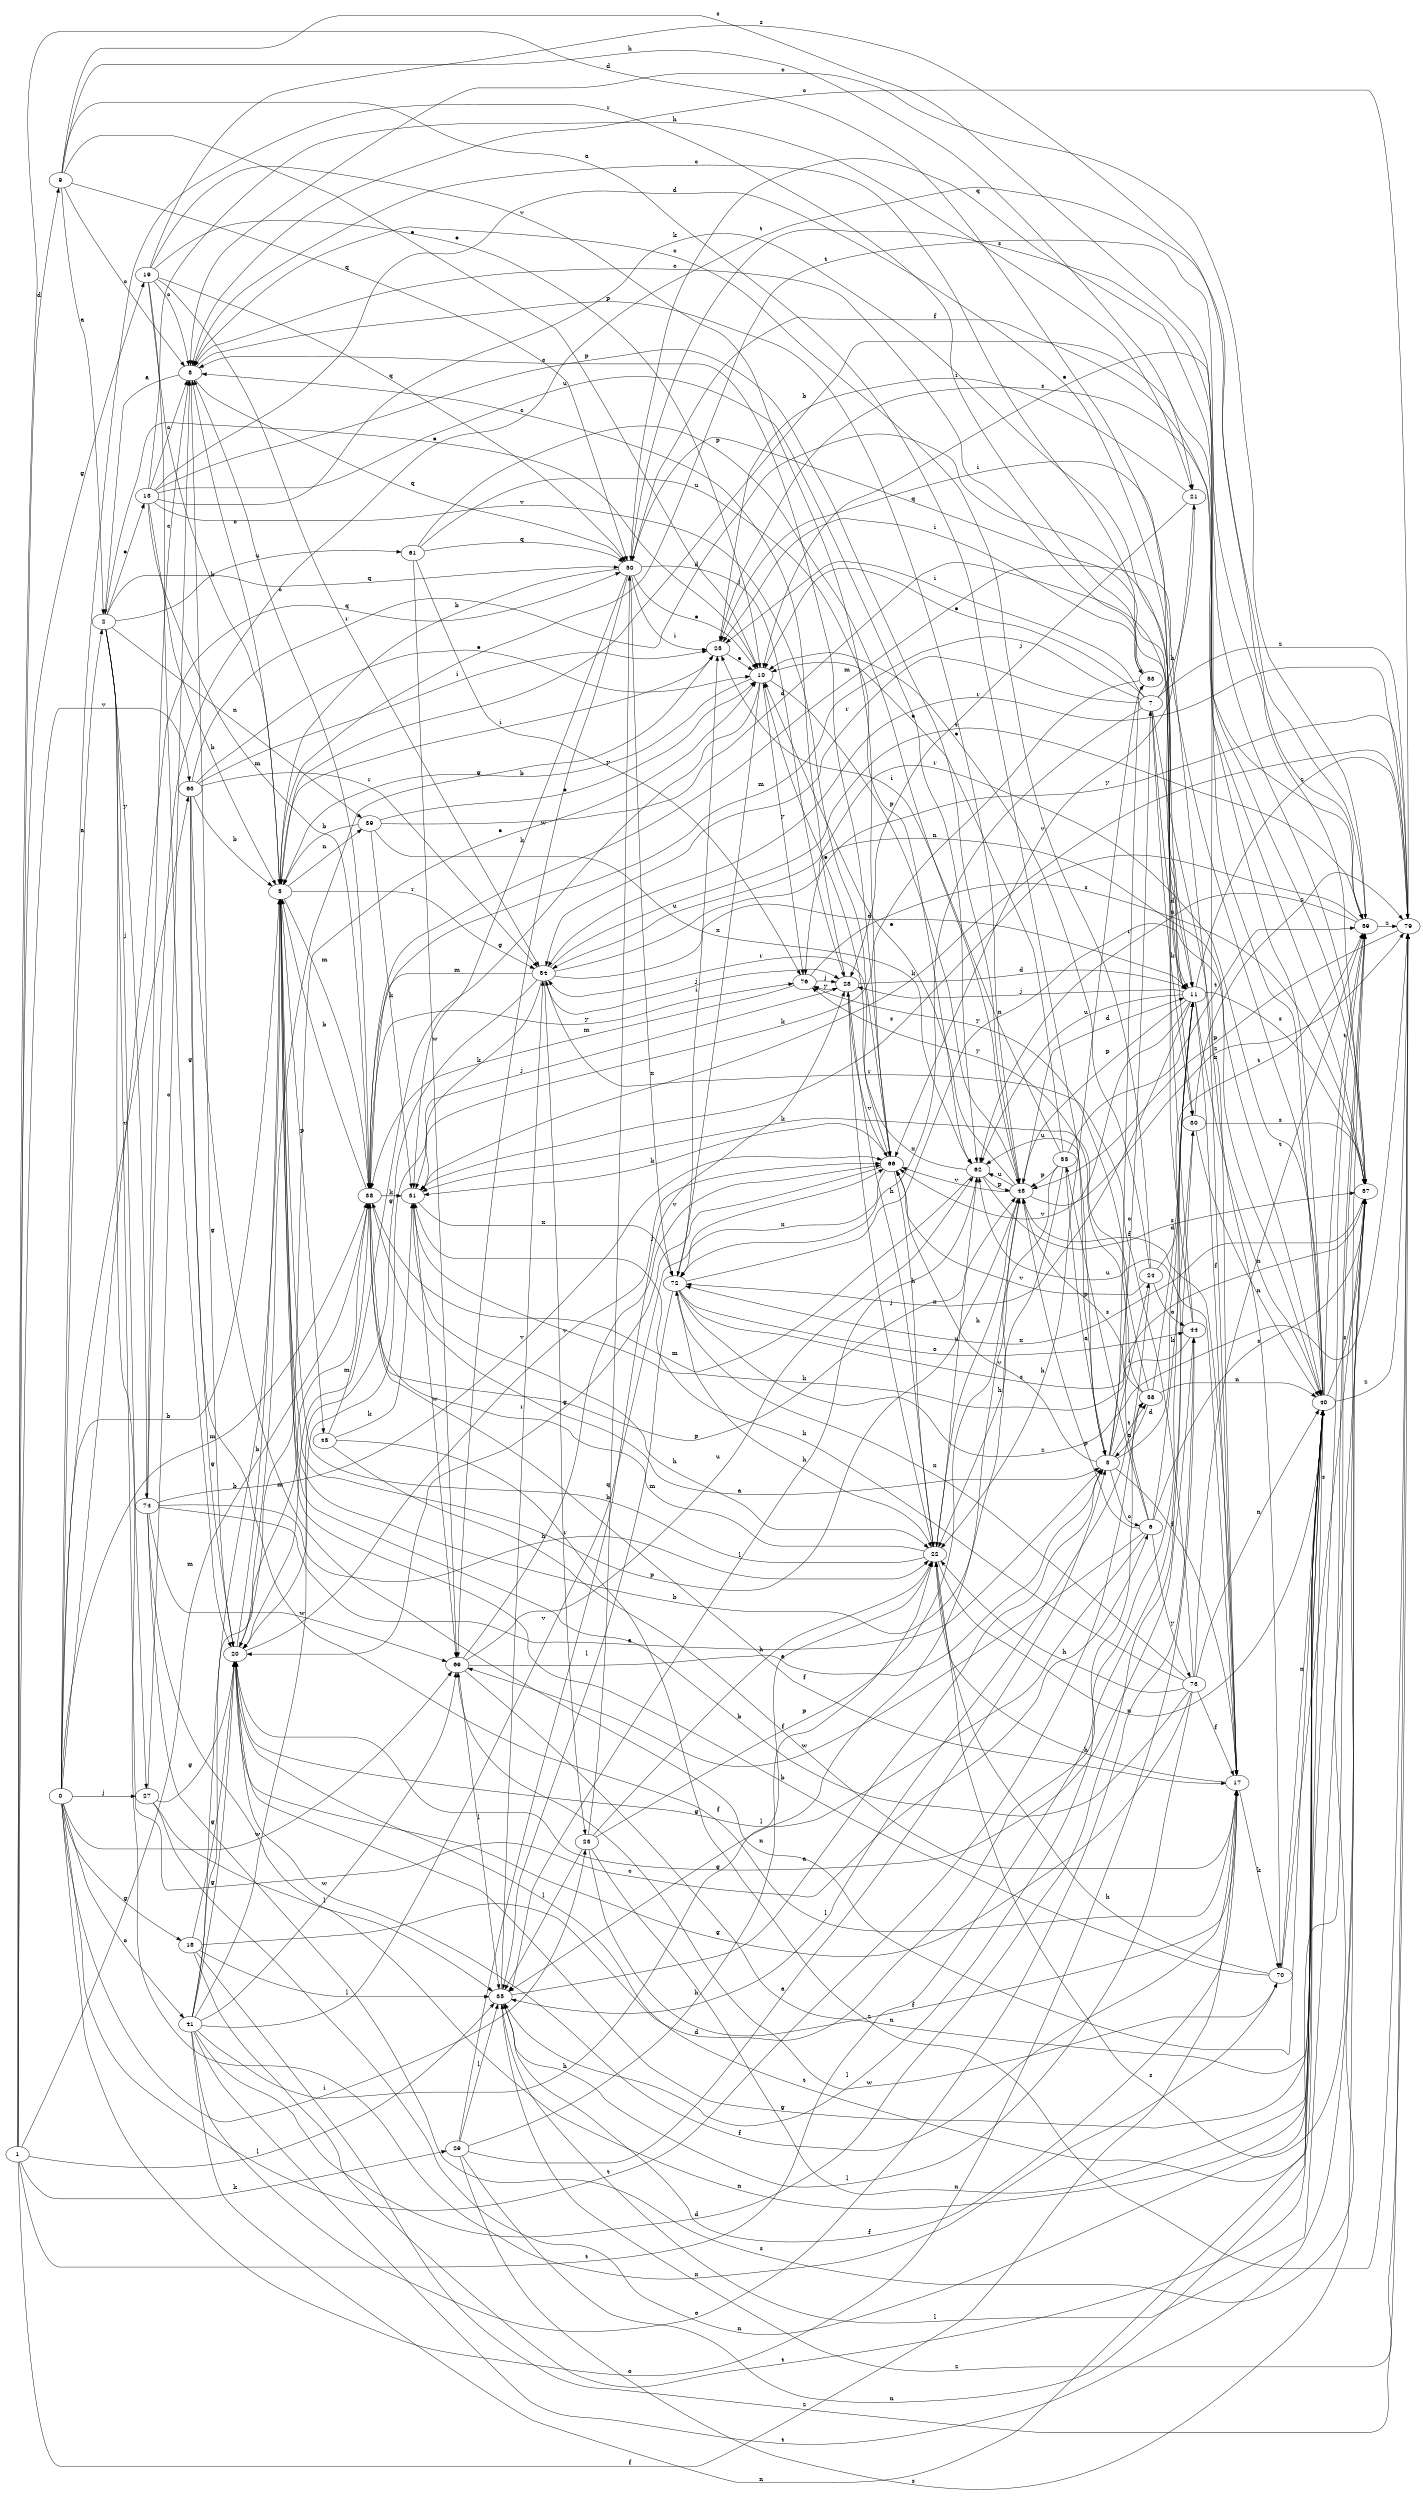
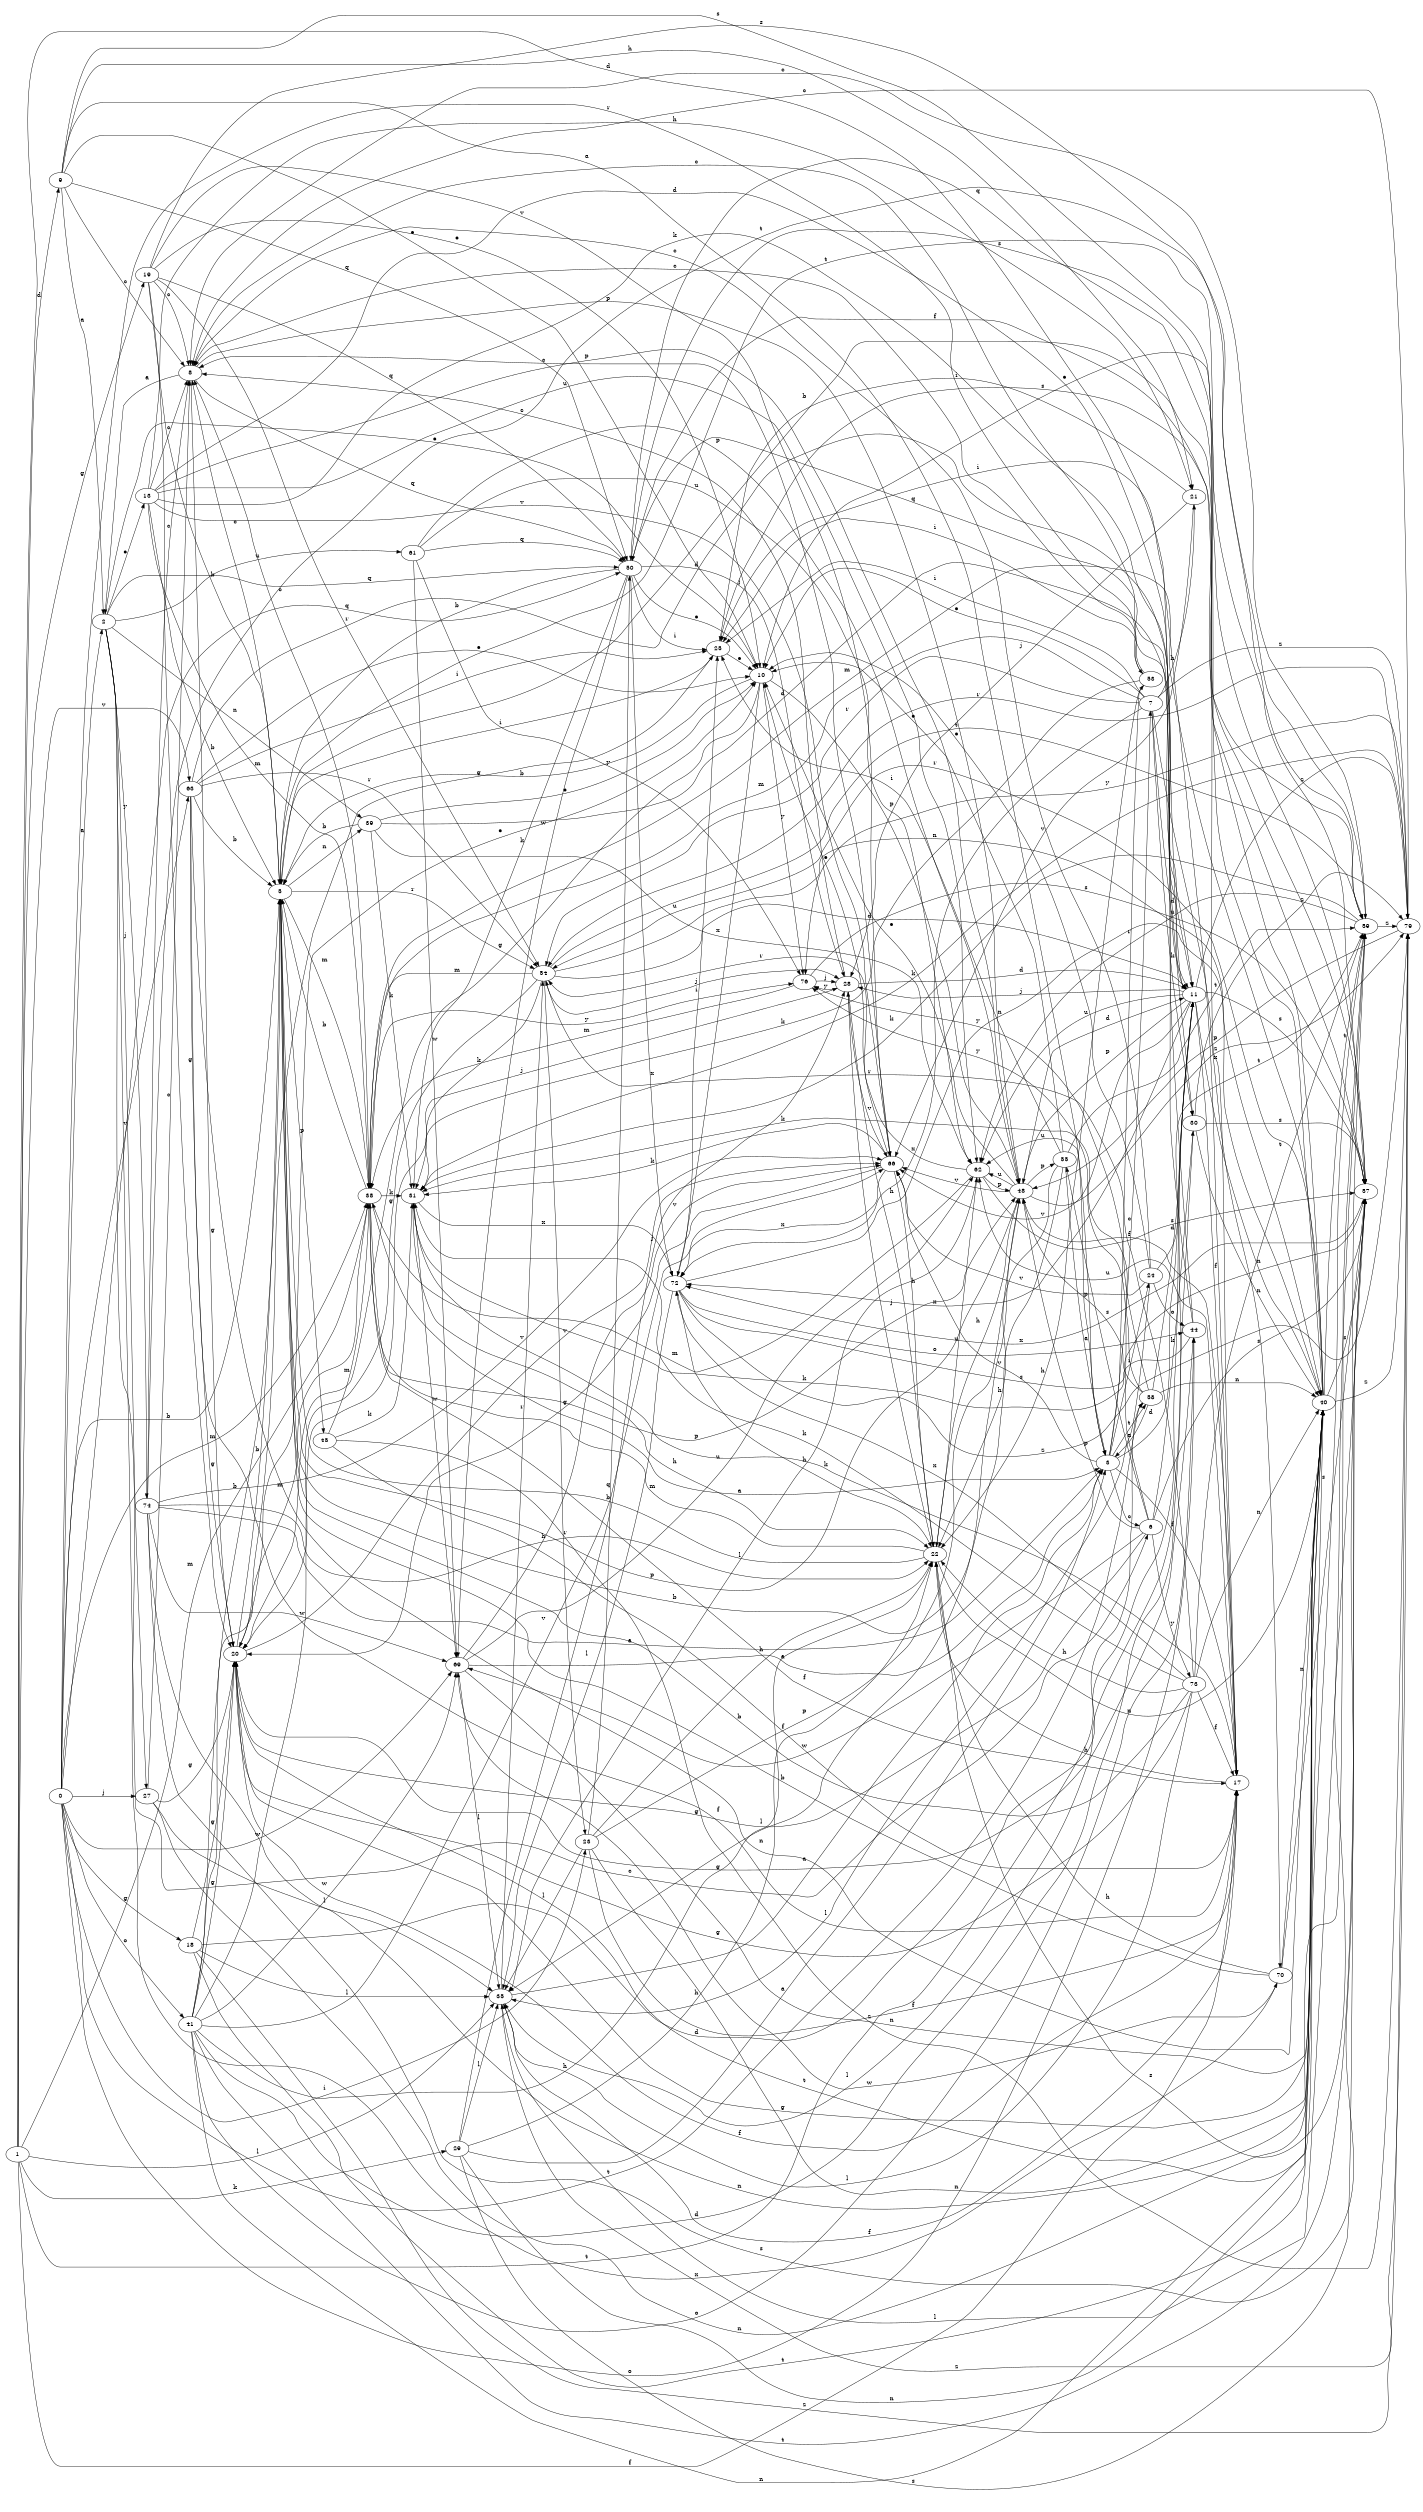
(892, 1019) -> (892, 1019)
(1047, 1176) -> (1038, 1174)
(1259, 1877) -> (833, 1473)
